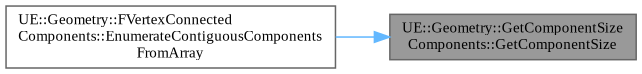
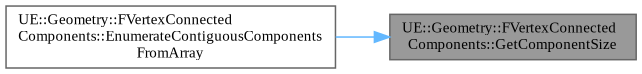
(513, 37) -> (513, 37)
